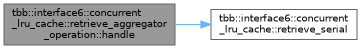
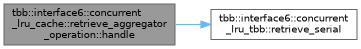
(284, 24) -> (284, 24)
